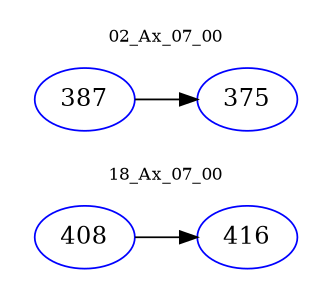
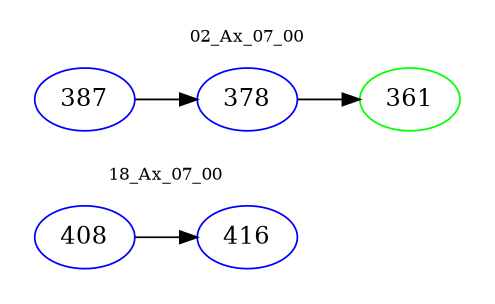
(247, 99) -> (247, 99)
none -> (410, 99)
